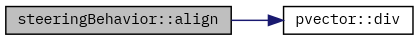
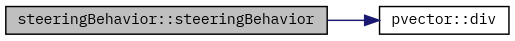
(119, 20) -> (167, 20)
